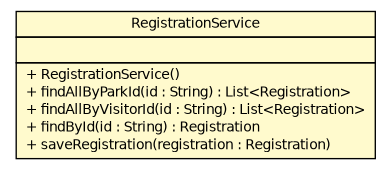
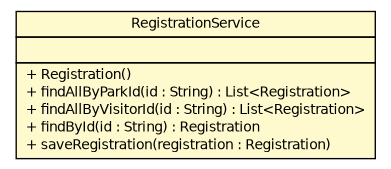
(103, 75) -> (79, 75)
